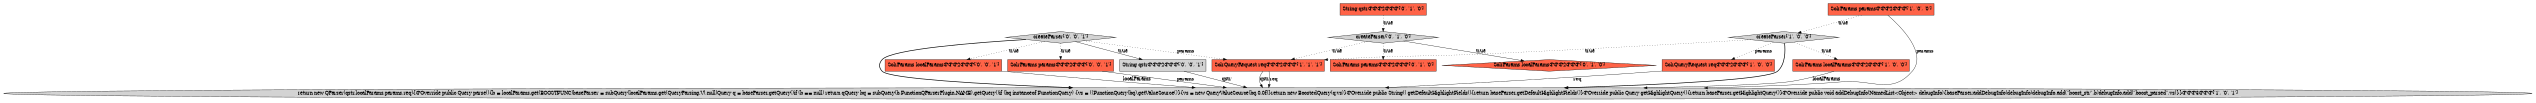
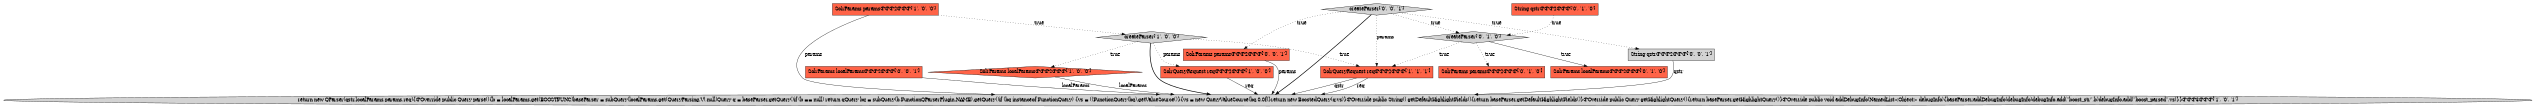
(1007, 50) -> (1424, 23)
(1107, 50) -> (1518, 30)
(1549, 65) -> (1609, 72)
(1851, 65) -> (1035, 72)
